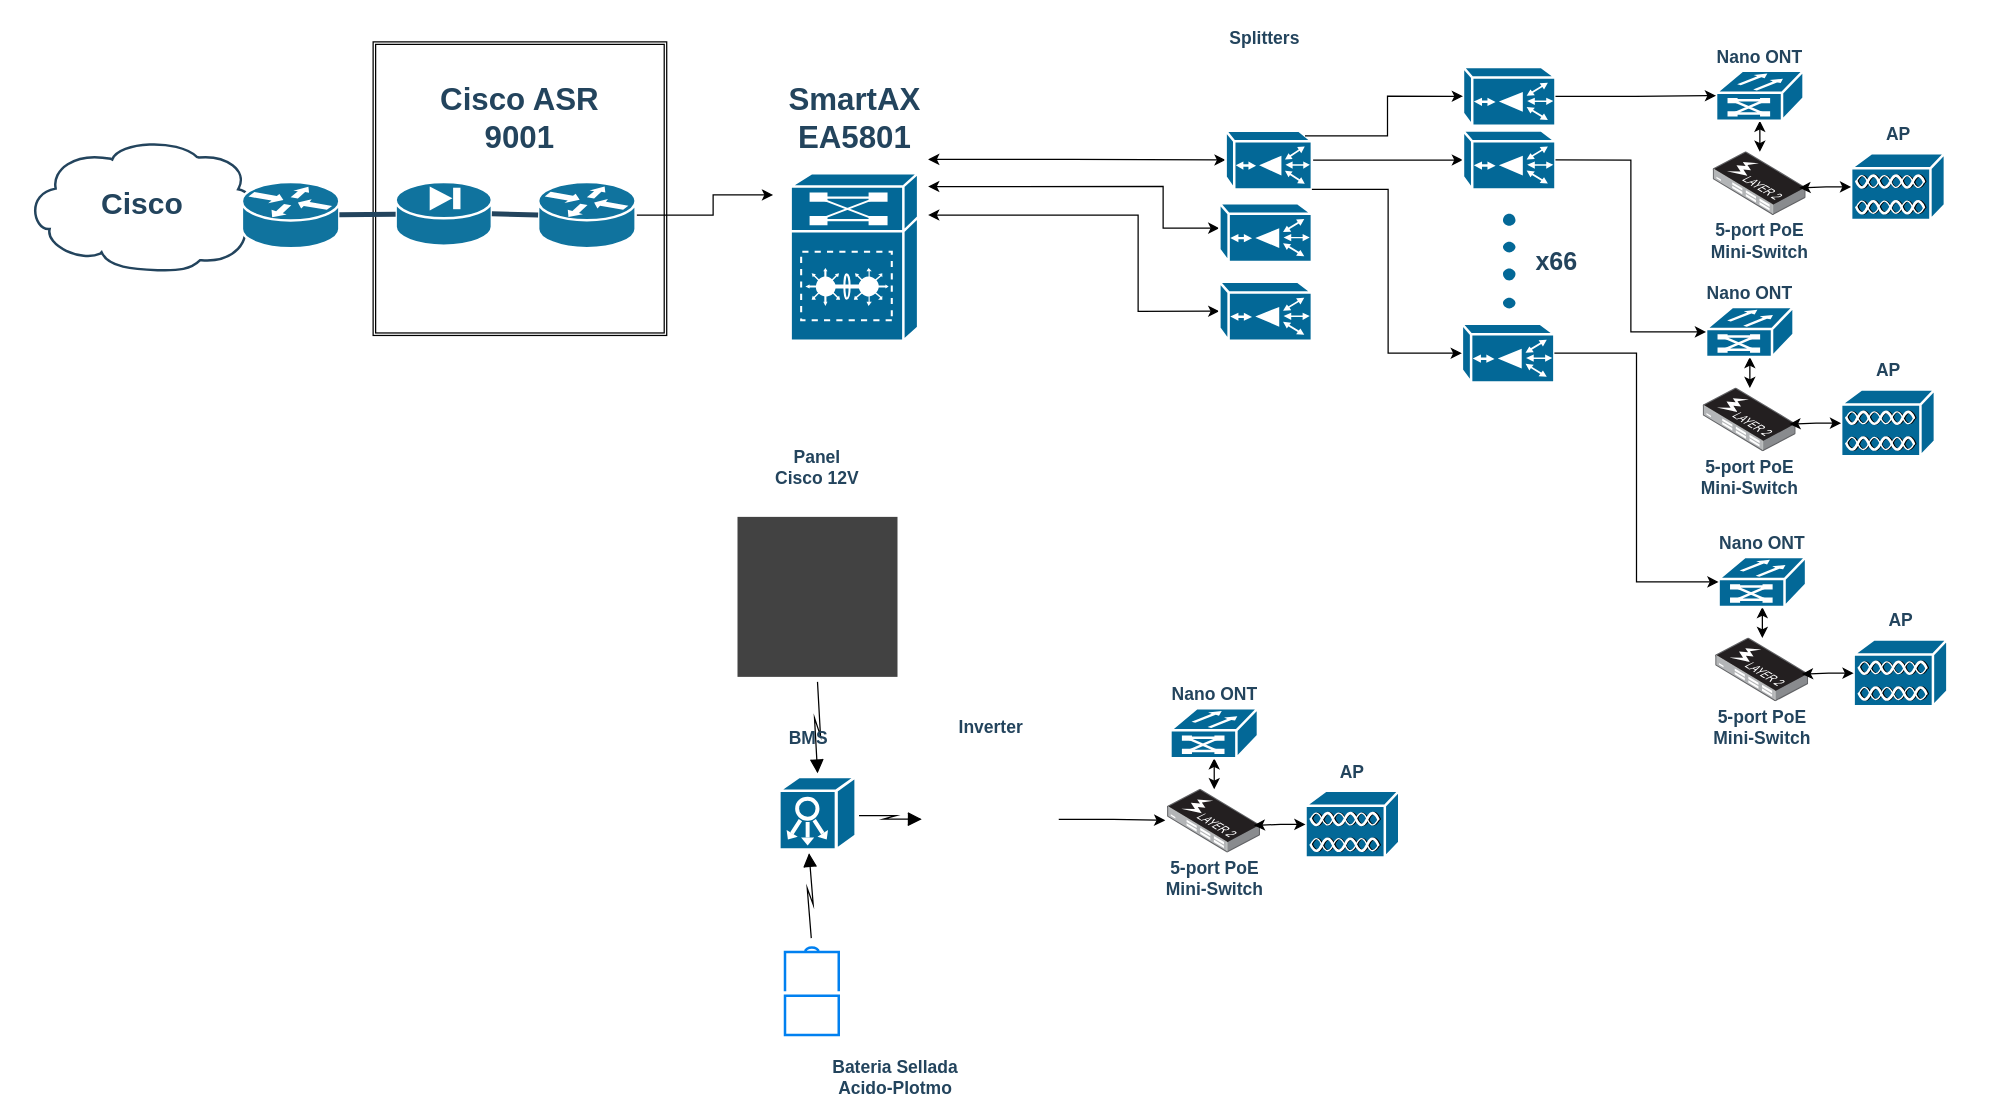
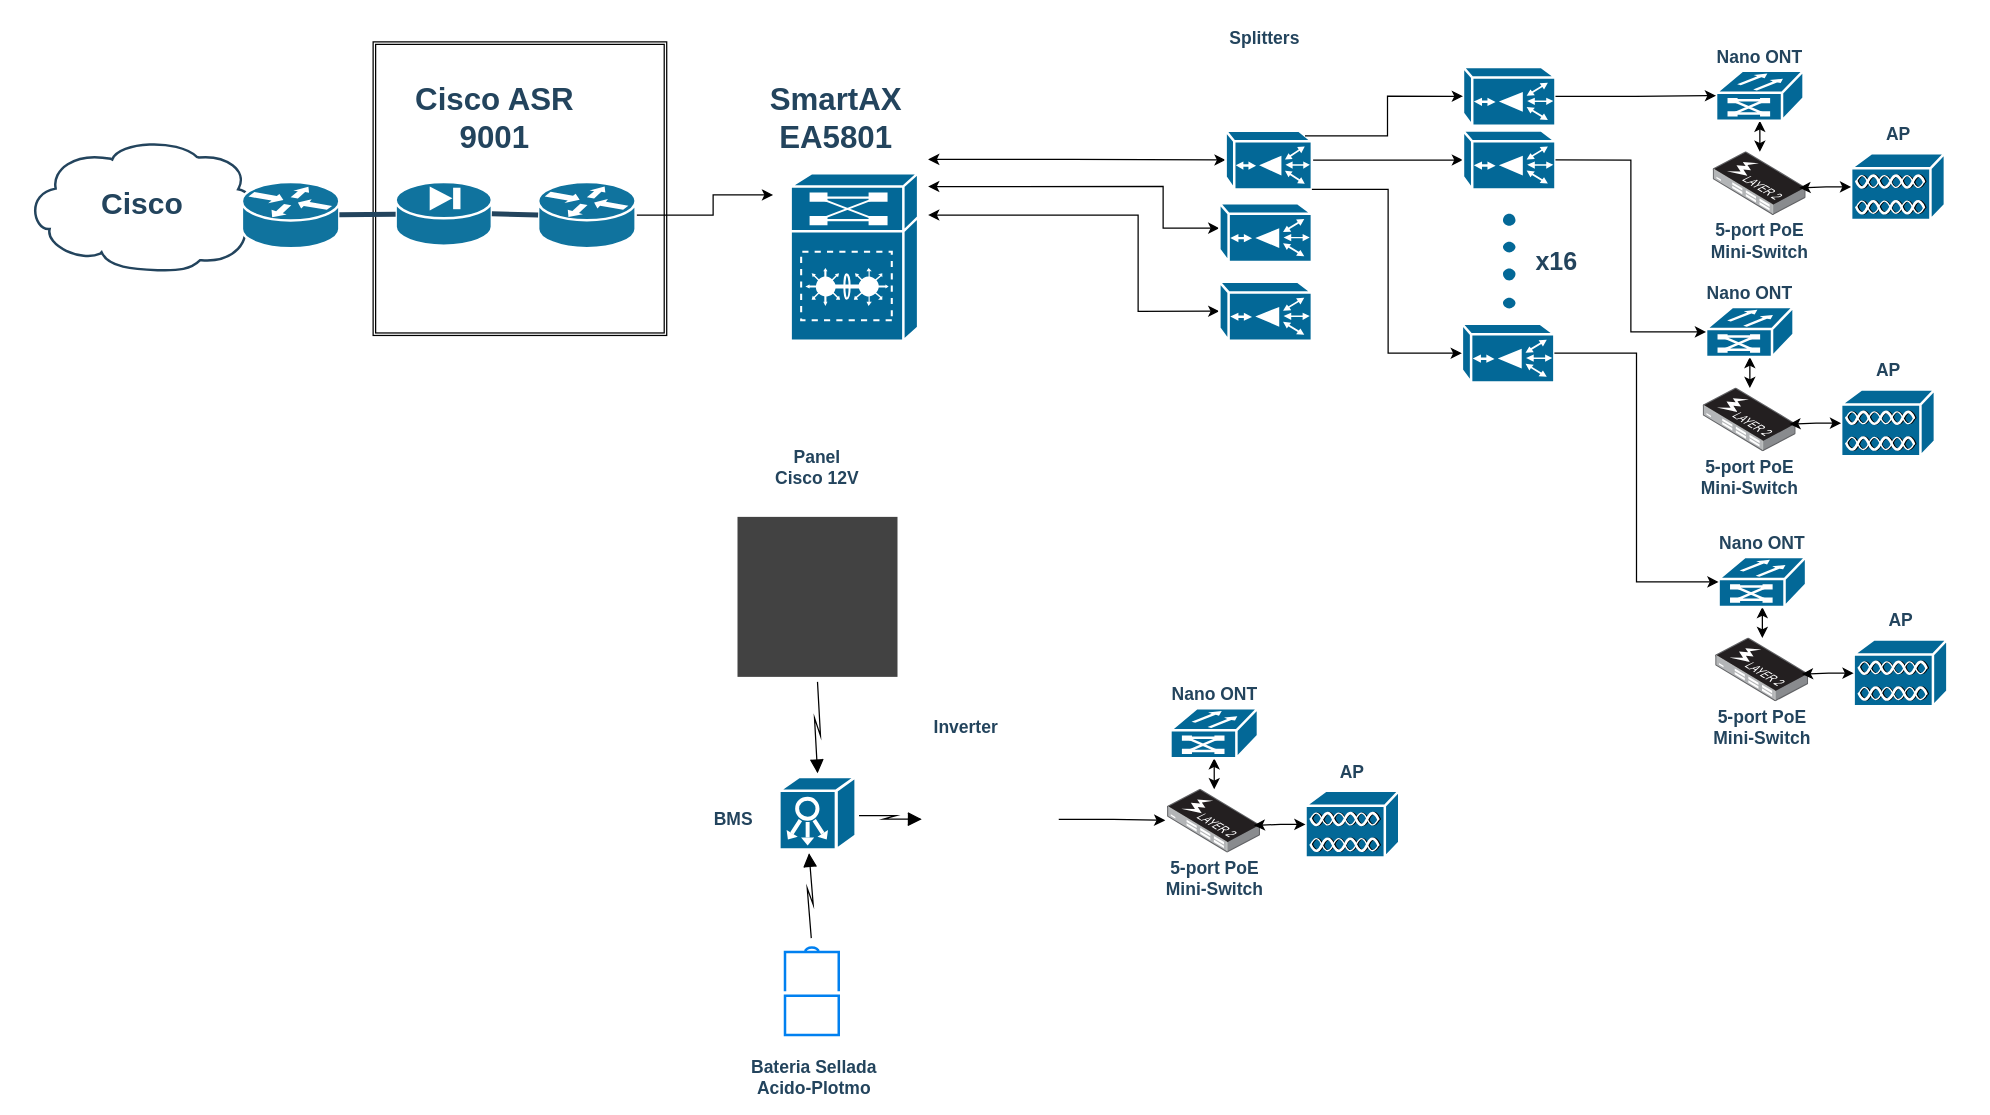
(520, 116) -> (495, 116)
(854, 116) -> (836, 116)
(1557, 261) -> (1557, 261)
(991, 726) -> (966, 726)
(809, 738) -> (734, 819)
(895, 1076) -> (814, 1076)
